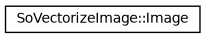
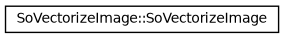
(103, 19) -> (142, 19)
